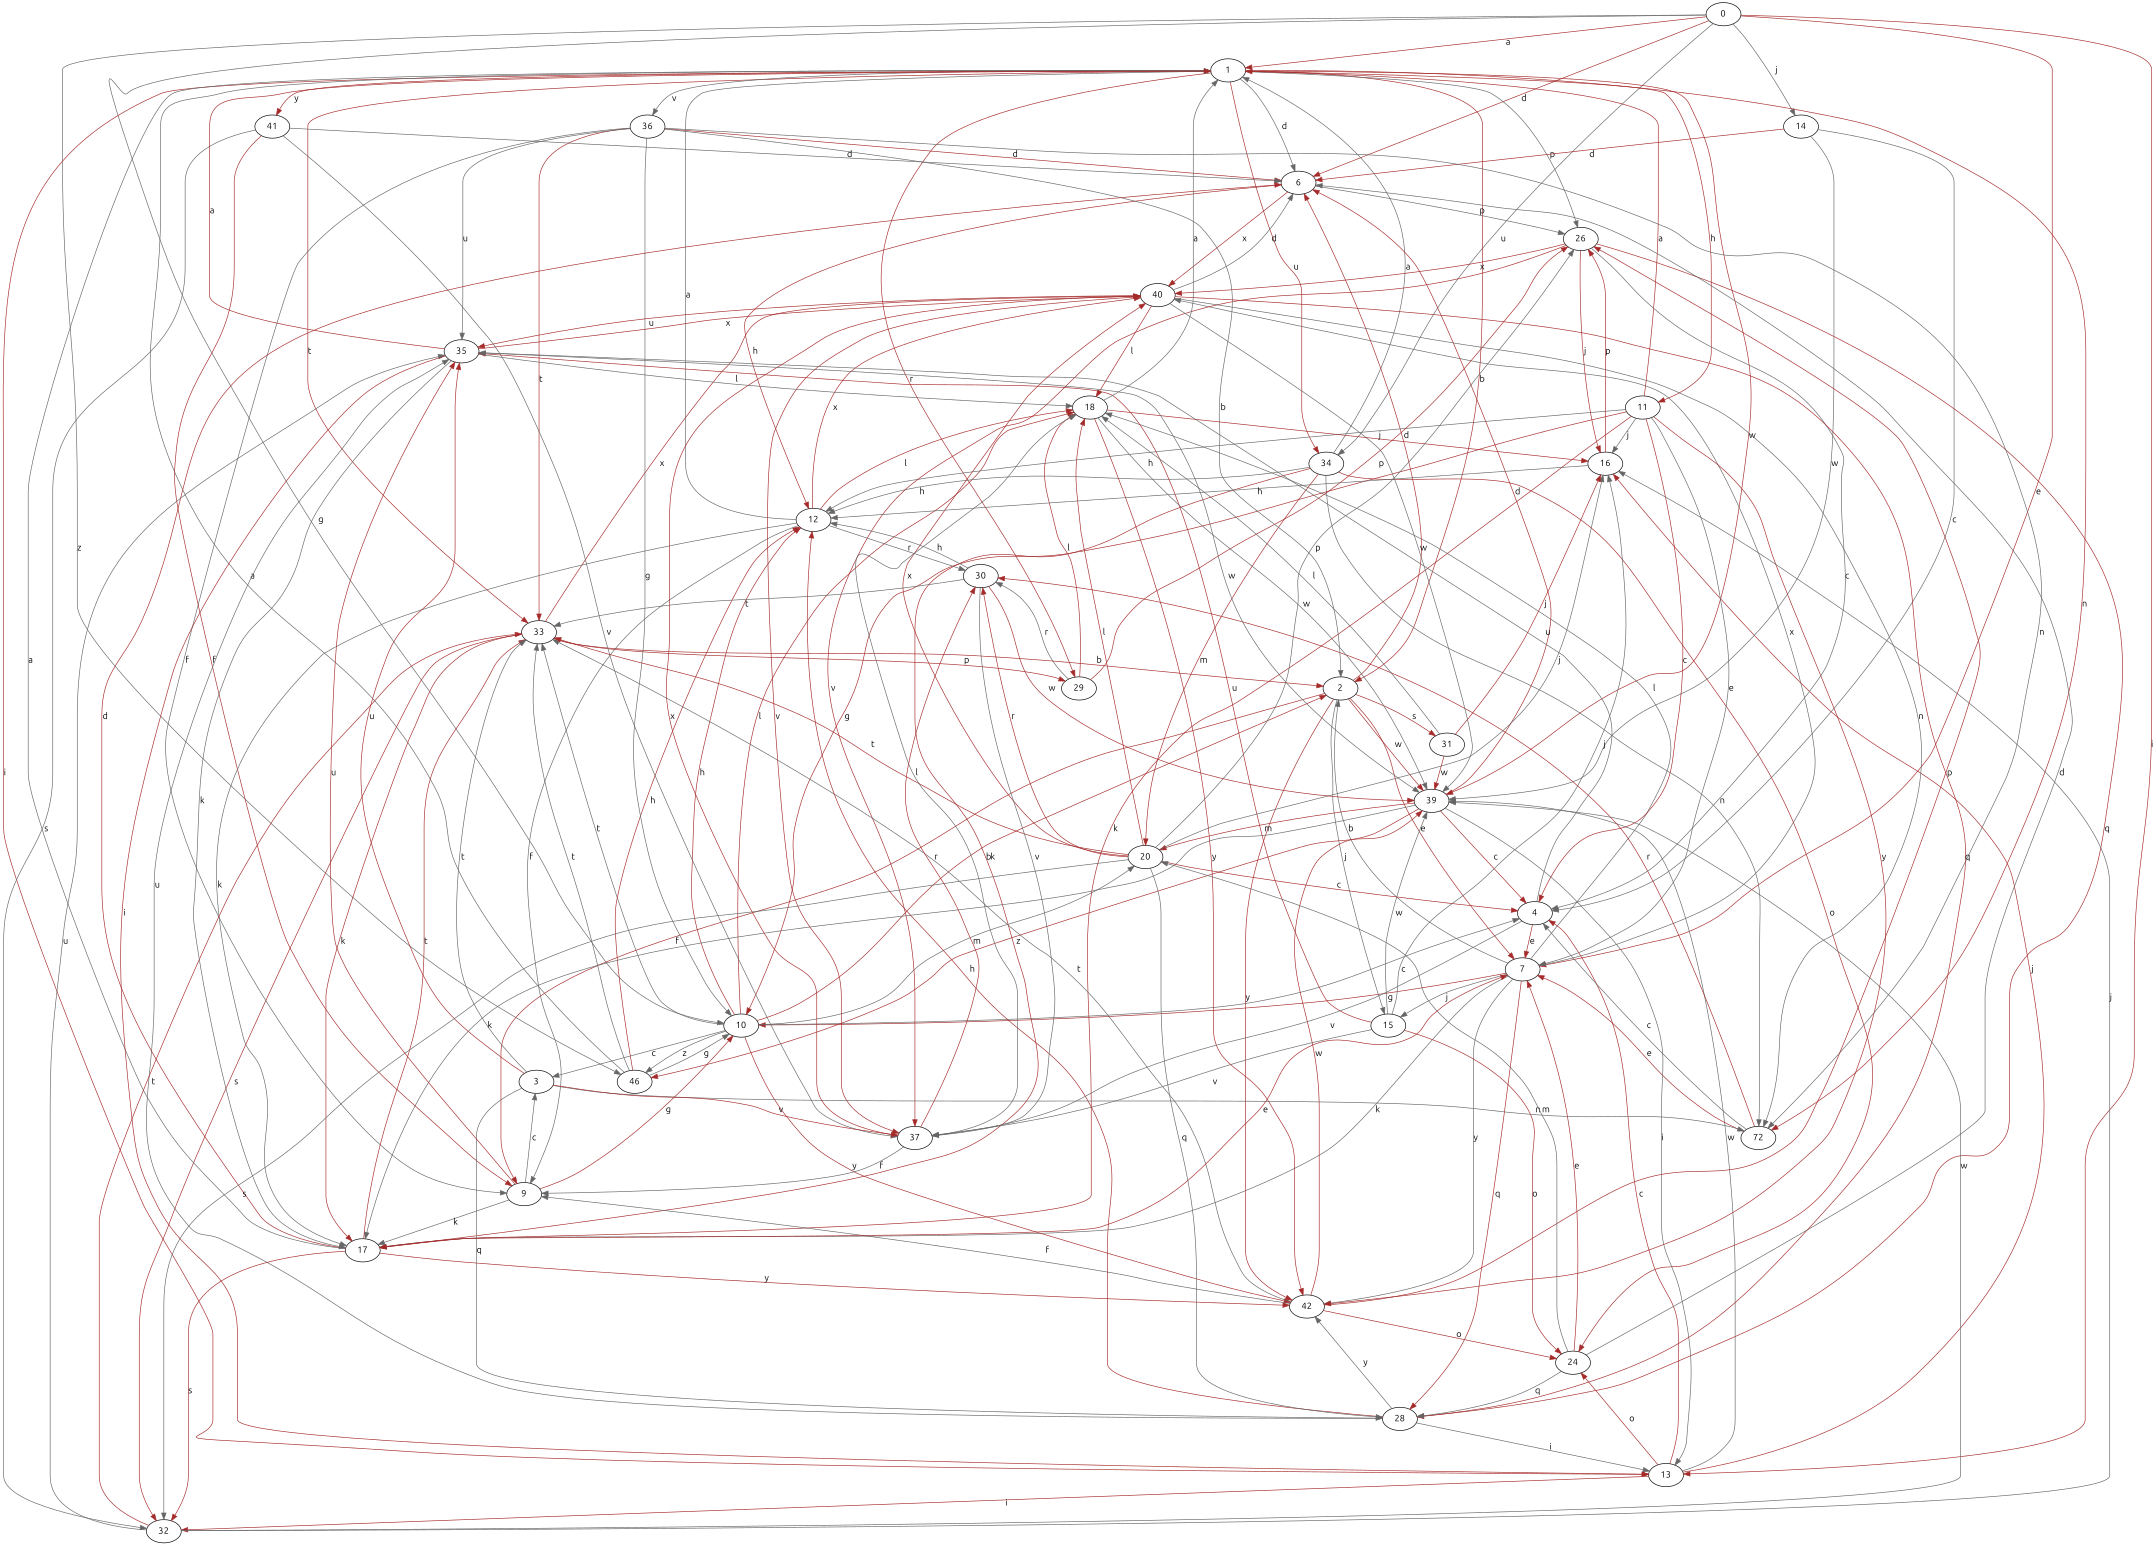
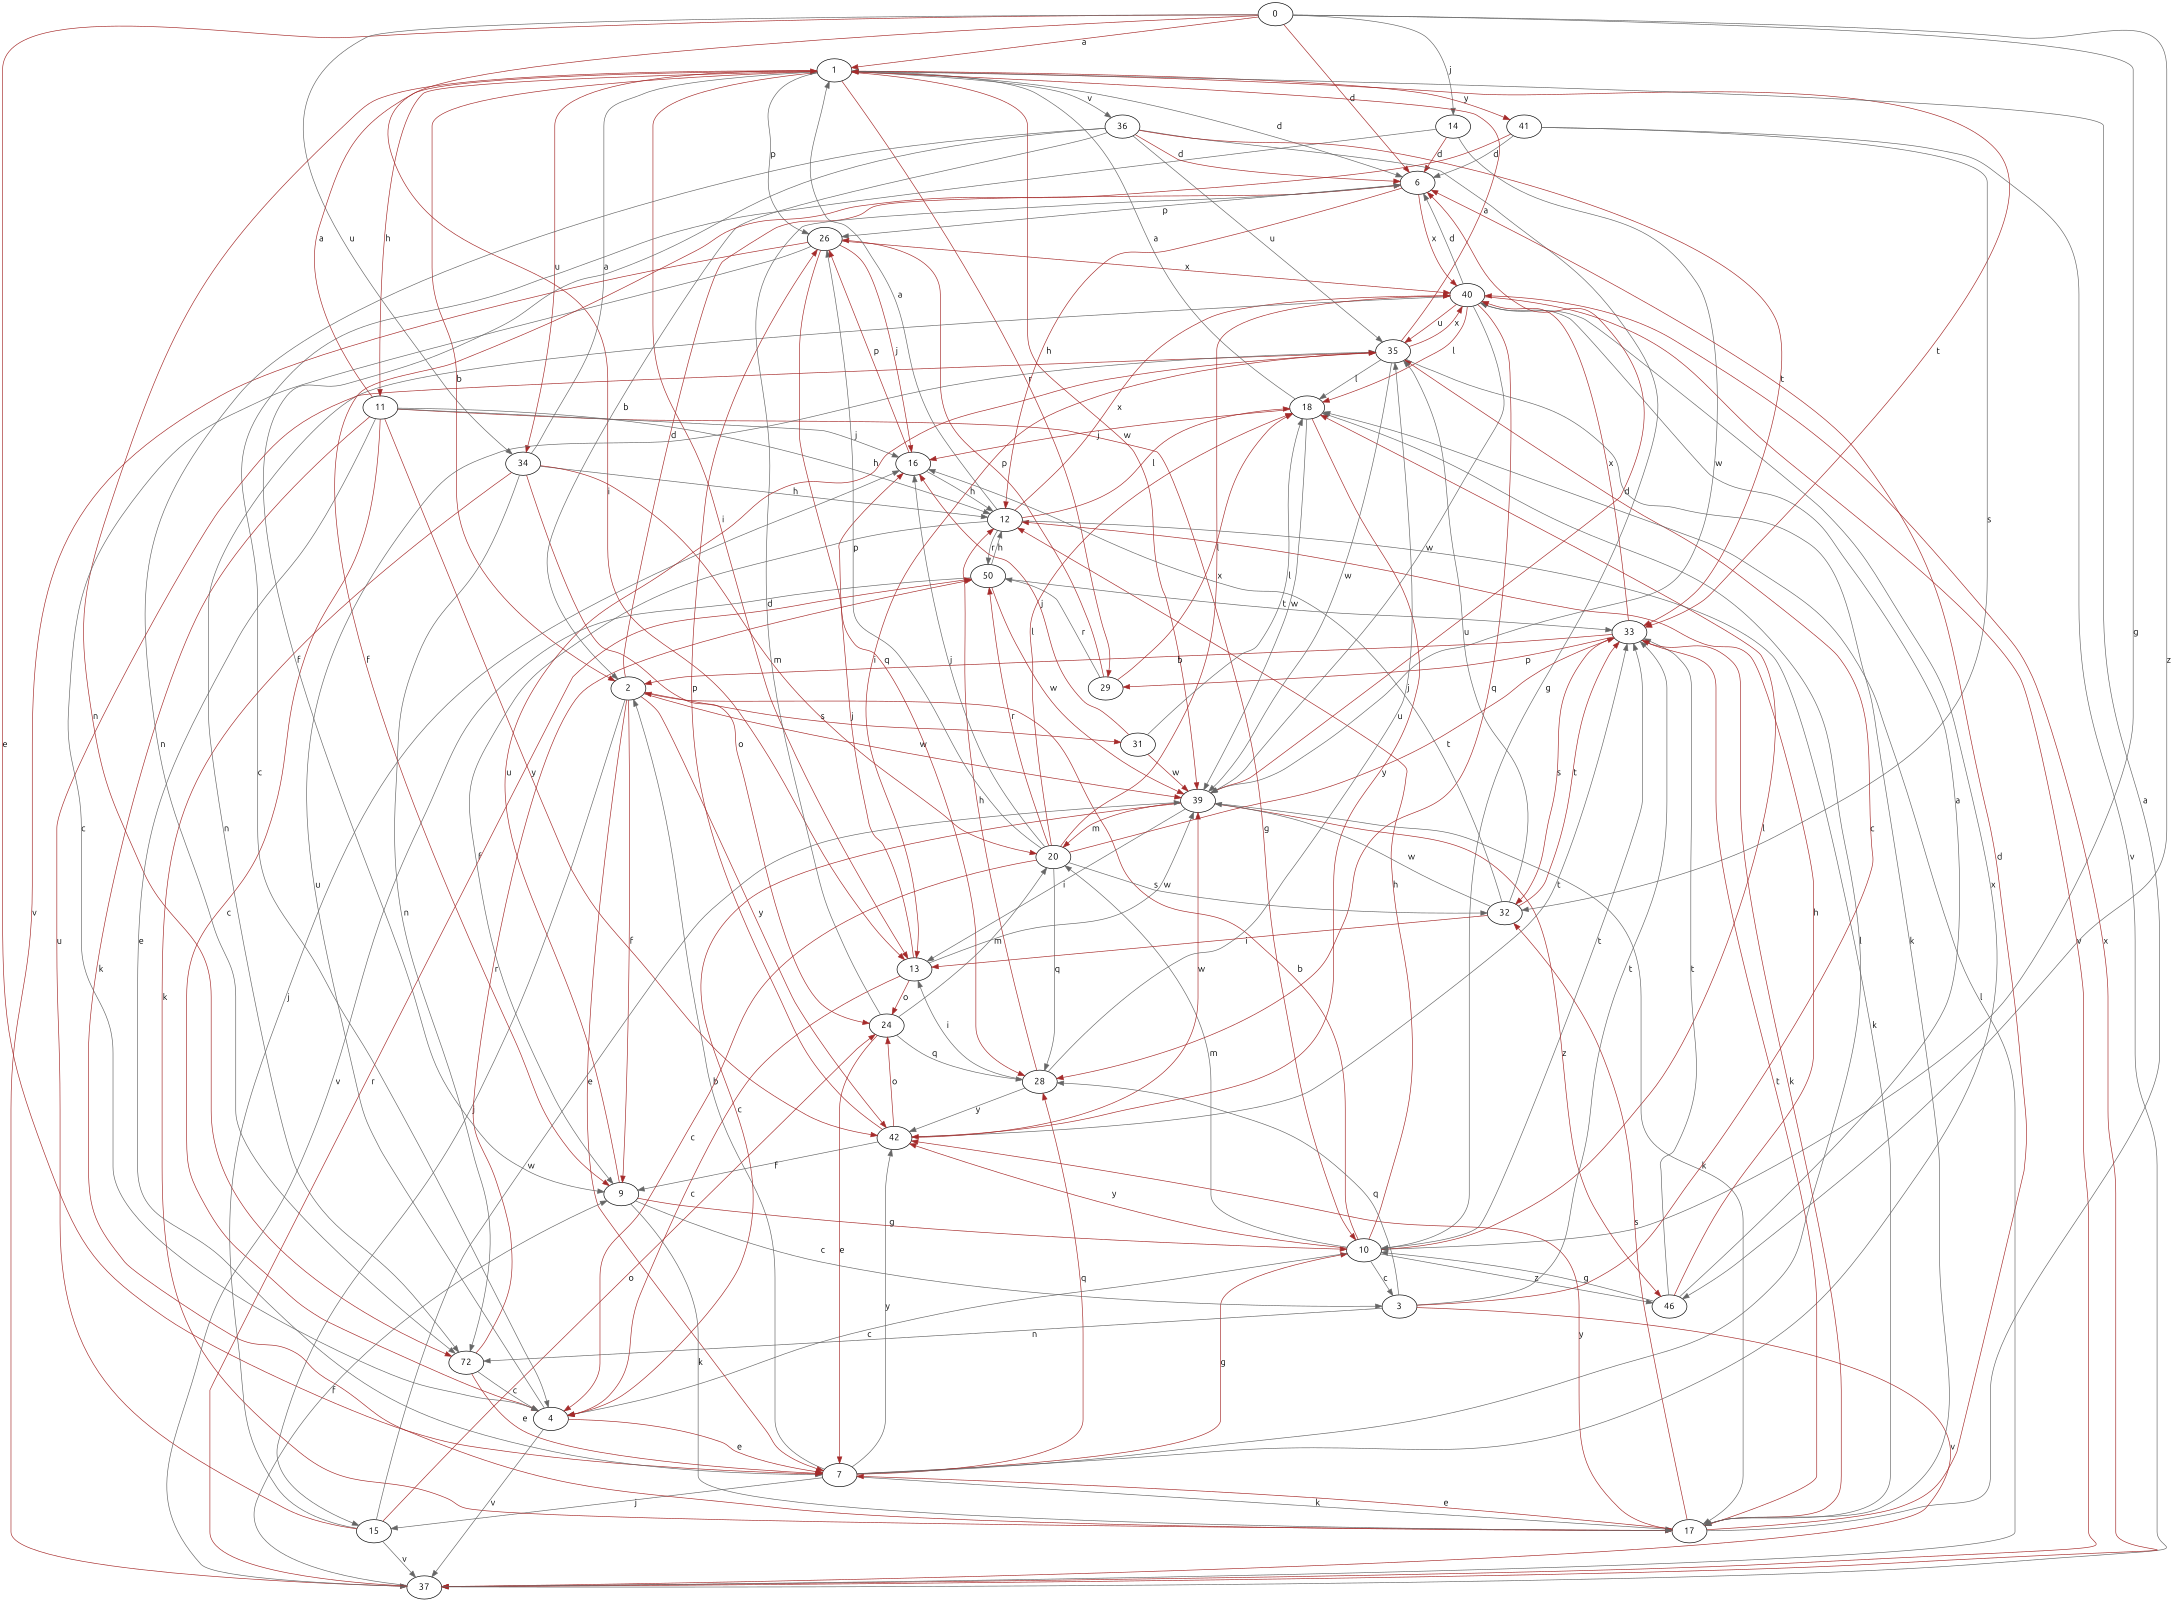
(161, 152) -> (1947, 737)
(981, 576) -> (988, 576)
(372, 717) -> (1873, 829)
(918, 1503) -> (1213, 941)
